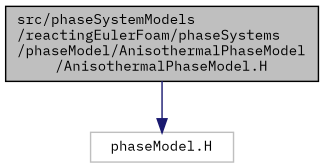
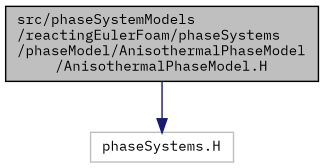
(162, 147) -> (162, 147)
